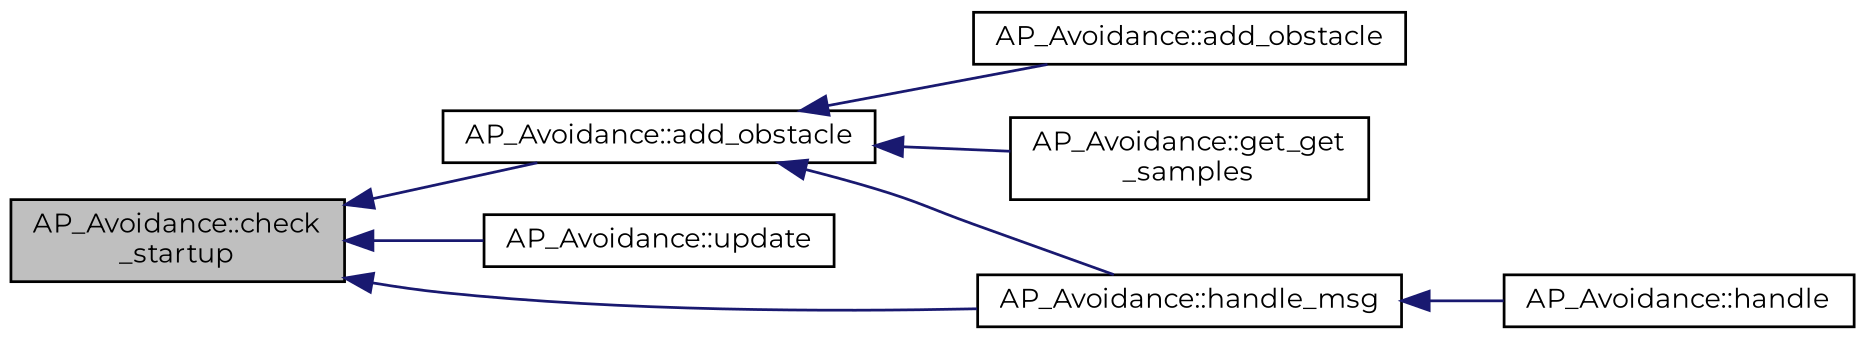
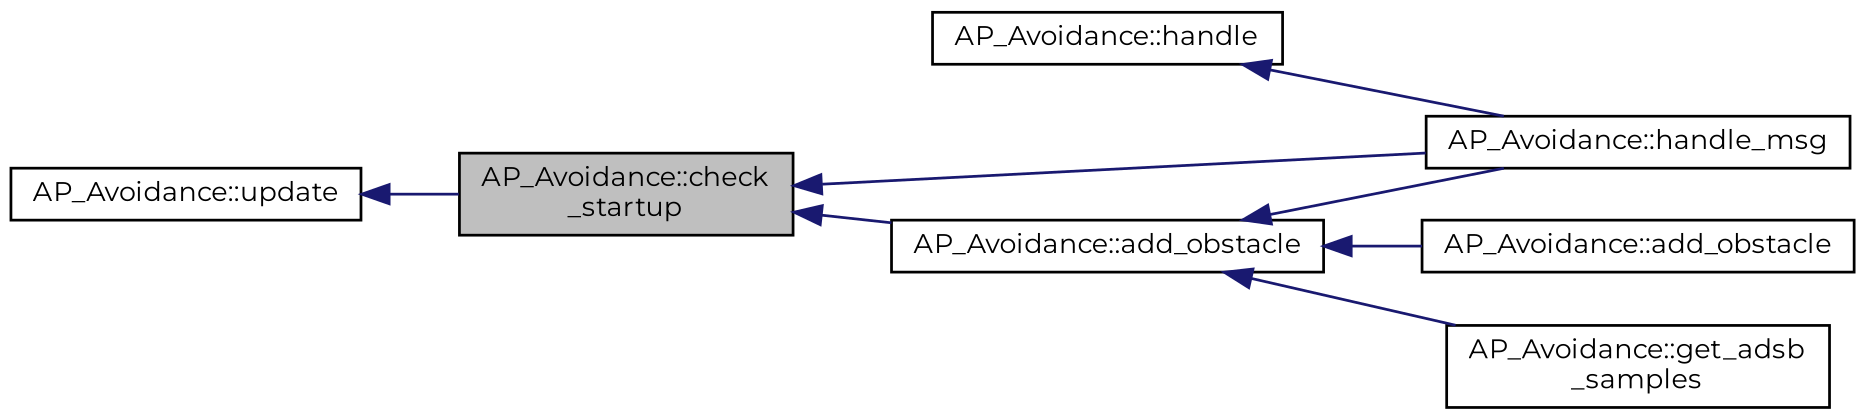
(1190, 159) -> (1638, 366)
(428, 241) -> (424, 194)
(1467, 301) -> (1387, 93)
